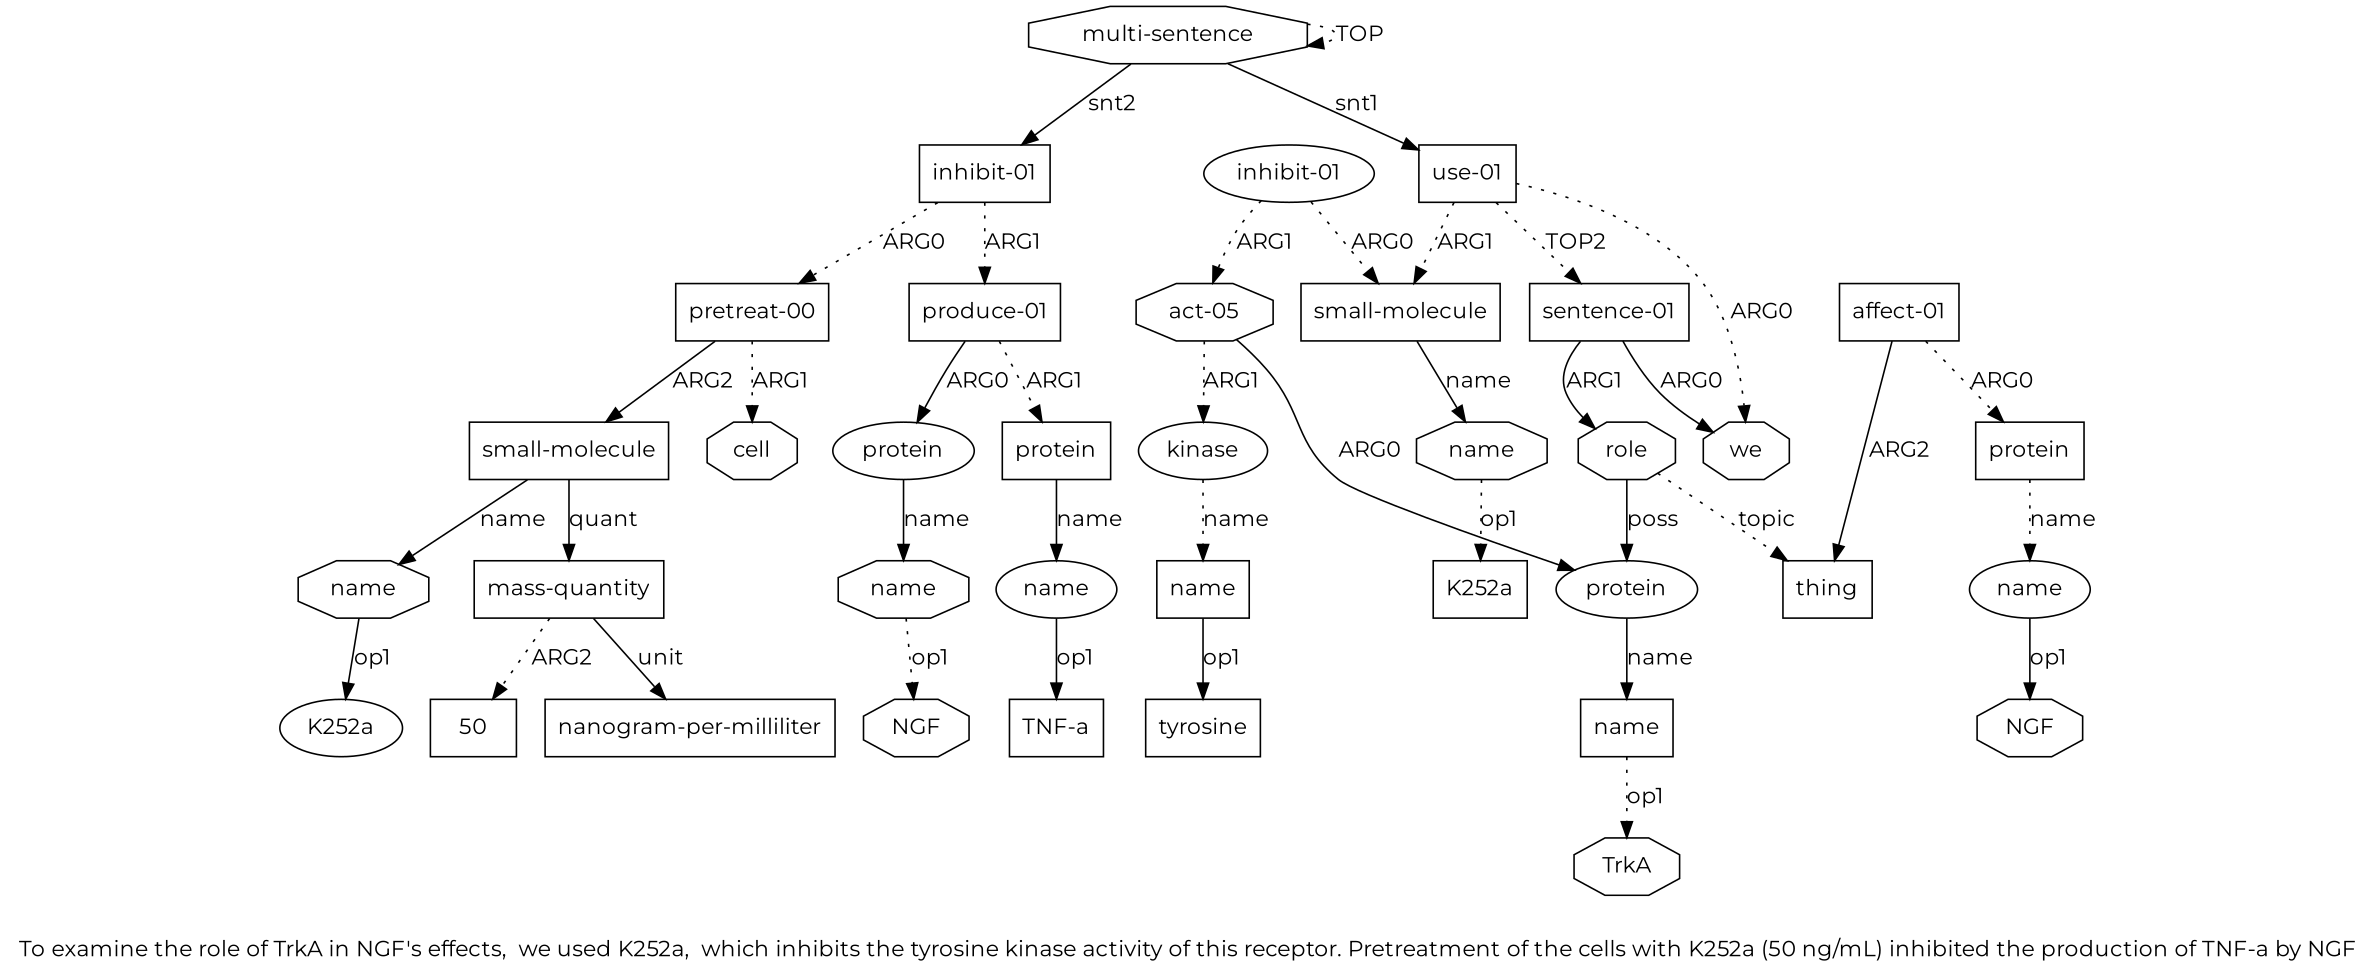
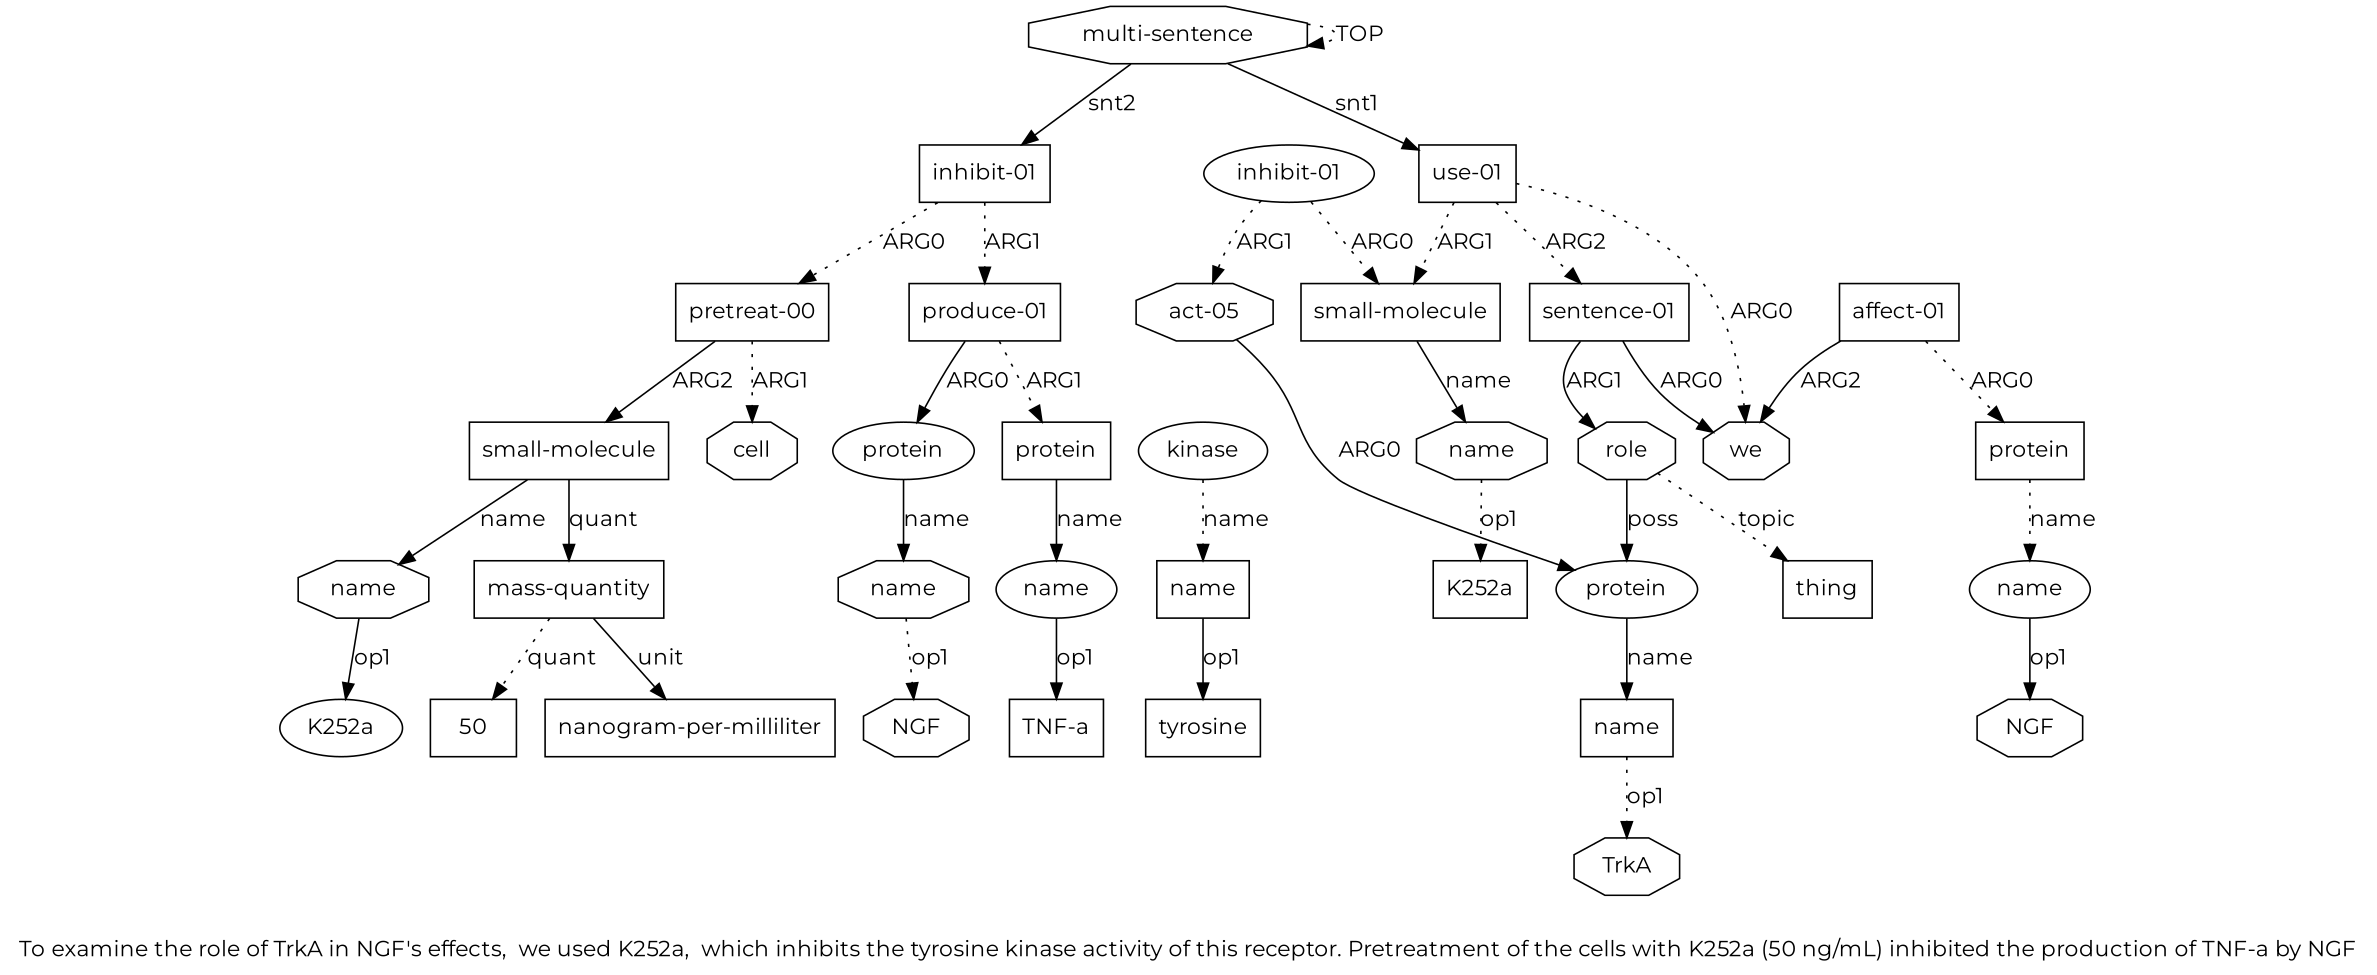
(1577, 243) -> (1577, 243)
(1204, 374) -> none
(1865, 443) -> (1800, 370)
(563, 659) -> (563, 659)
